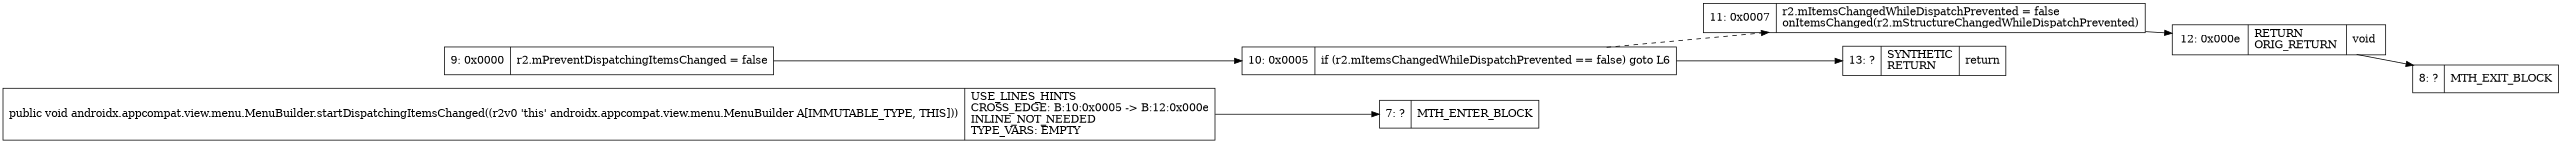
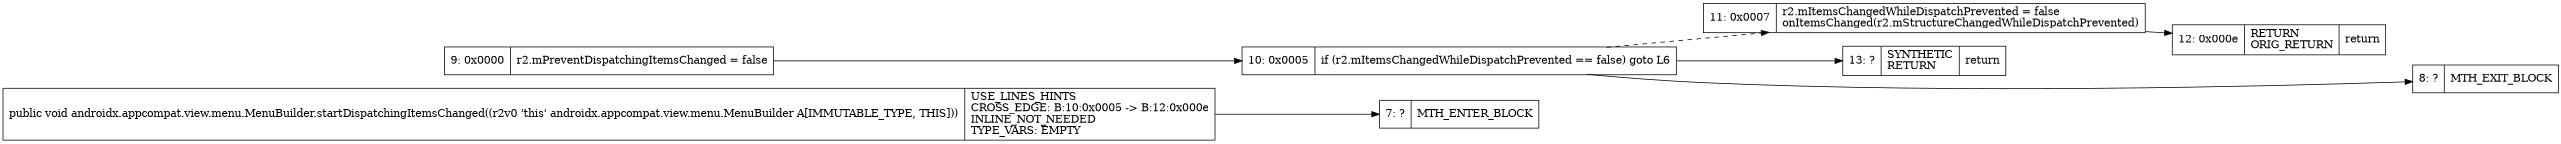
(2364, 39) -> (2362, 39)
(2381, 59) -> (1996, 89)
